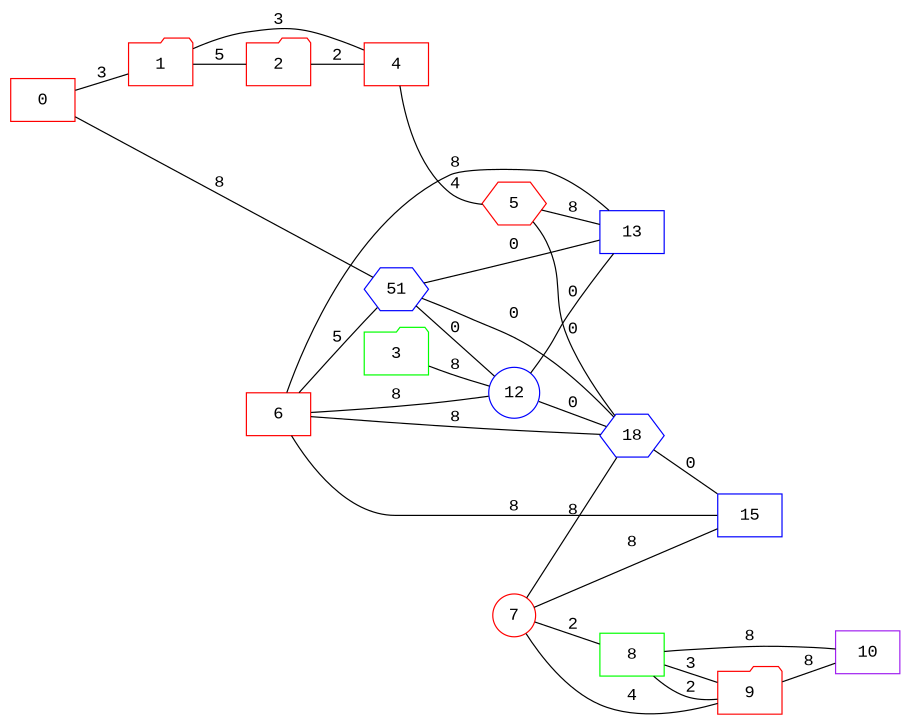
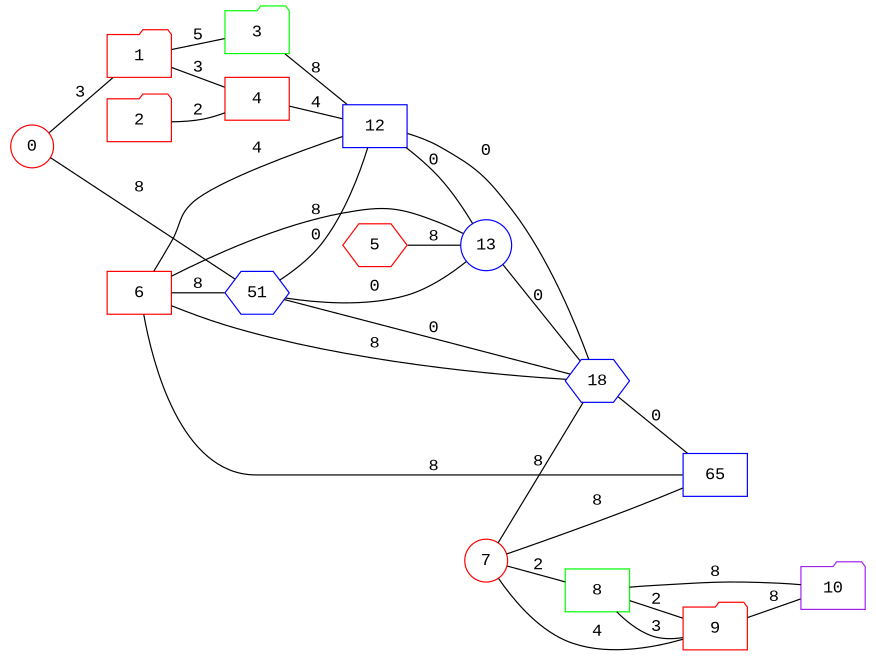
(220, 64) -> (198, 44)
(43, 100) -> (32, 146)
(423, 160) -> (316, 112)
(632, 232) -> (486, 245)
(560, 312) -> (541, 313)
(337, 337) -> (198, 284)
(514, 393) -> (375, 126)
(396, 395) -> (257, 148)
(750, 515) -> (715, 475)
(868, 652) -> (833, 588)
